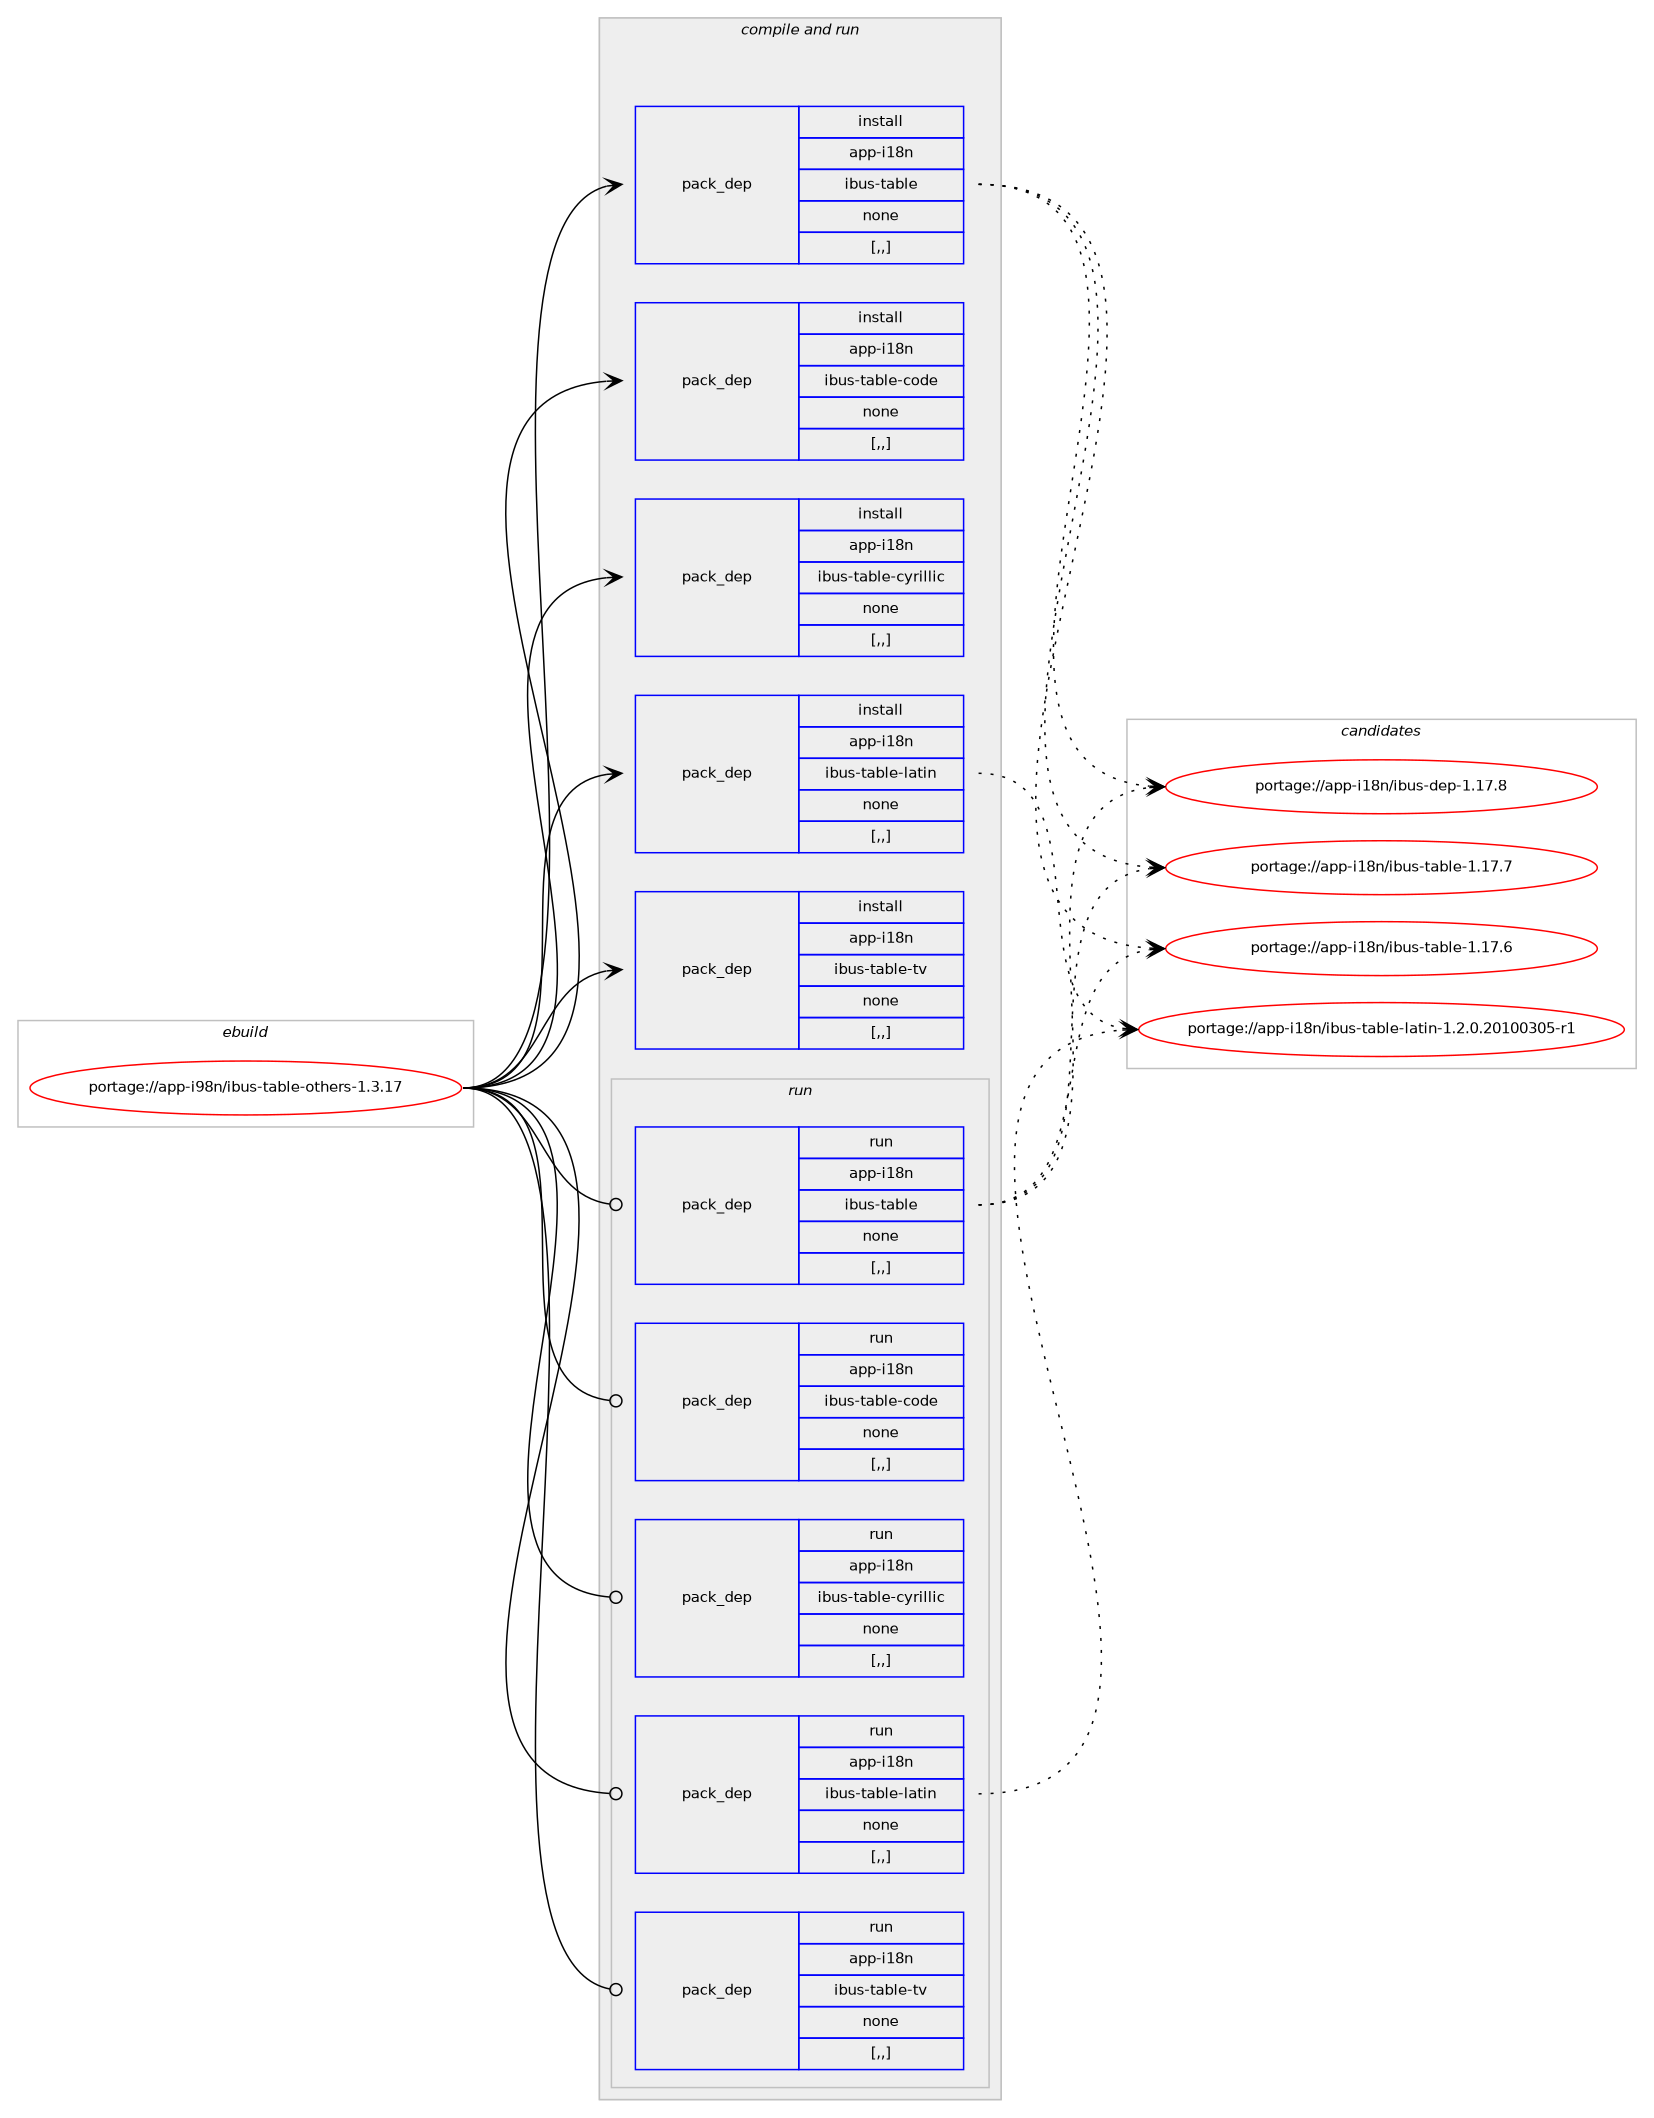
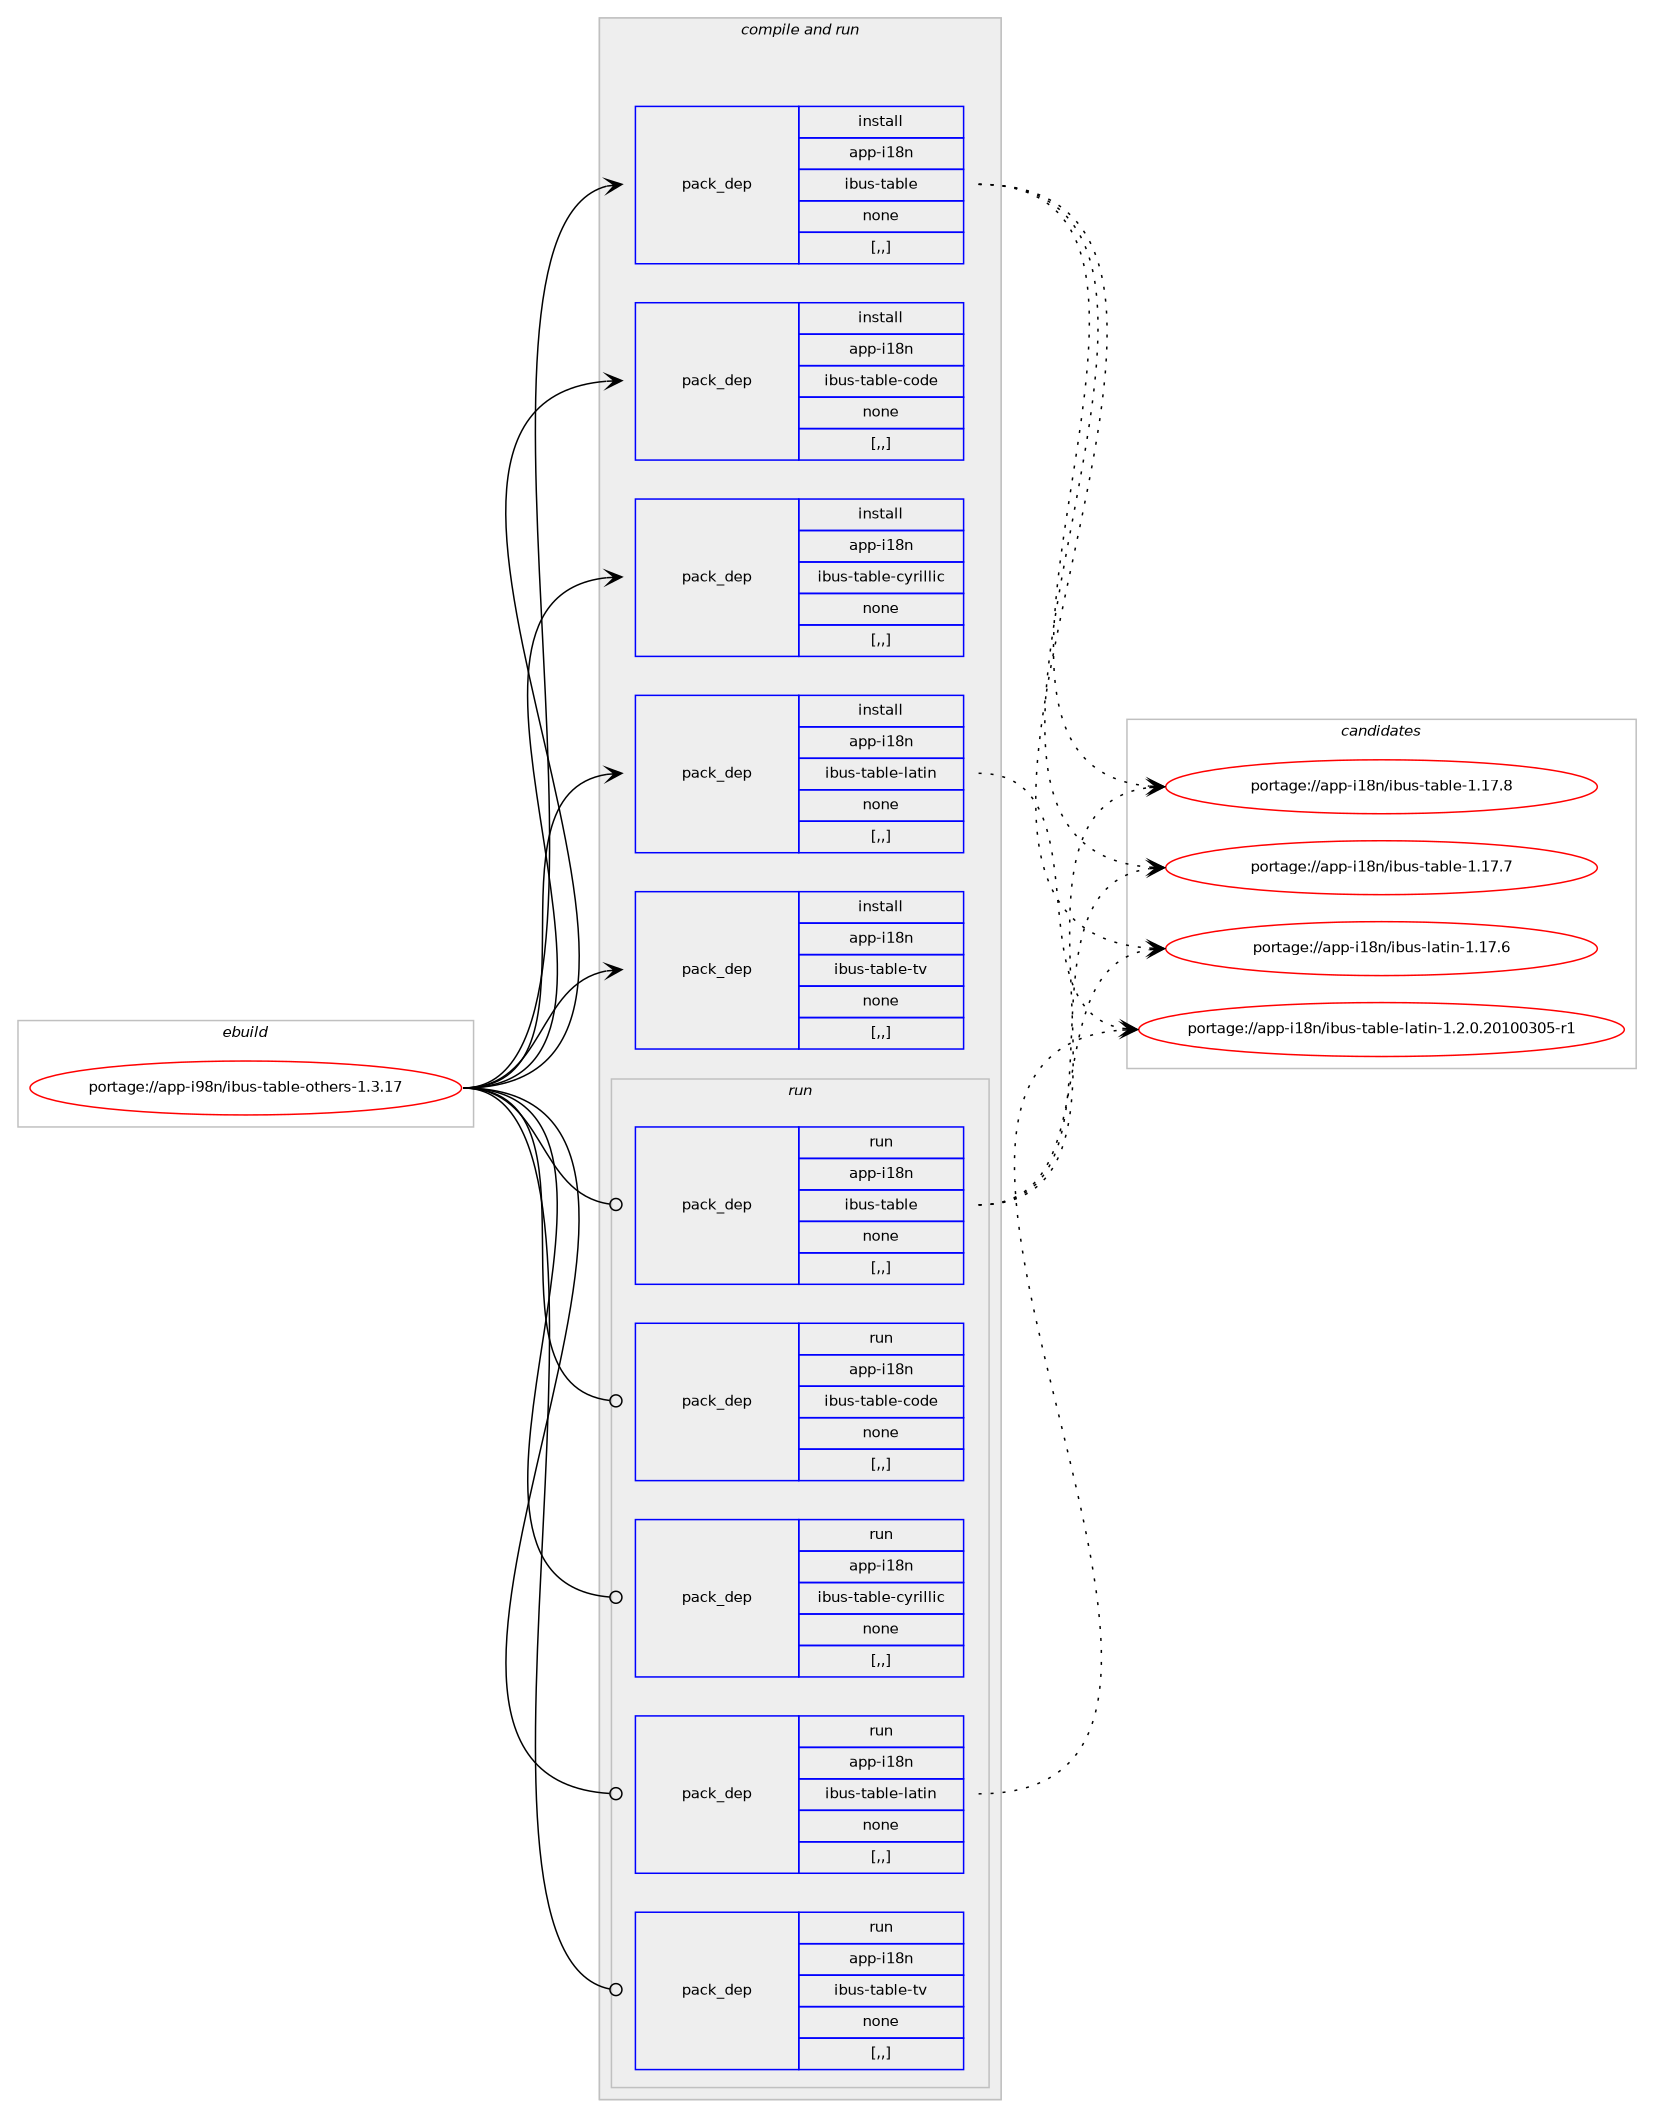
(1382, 787) -> (1382, 787)
(1382, 949) -> (1382, 949)
